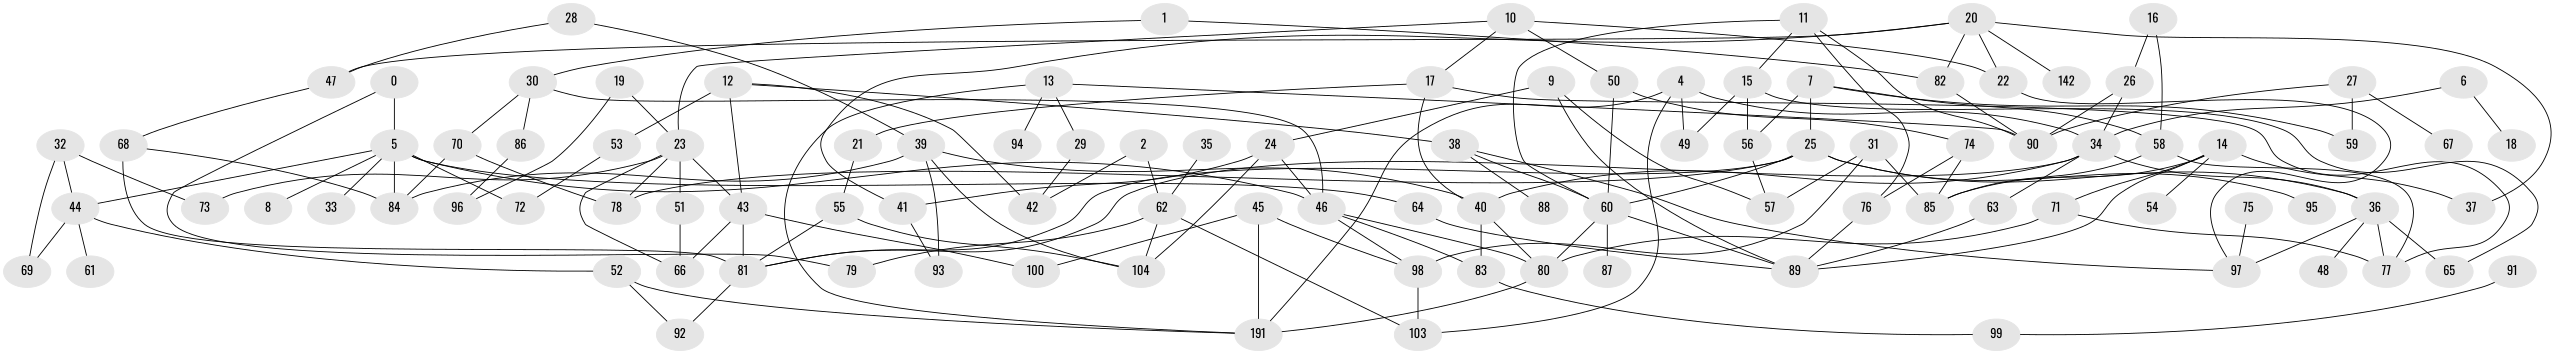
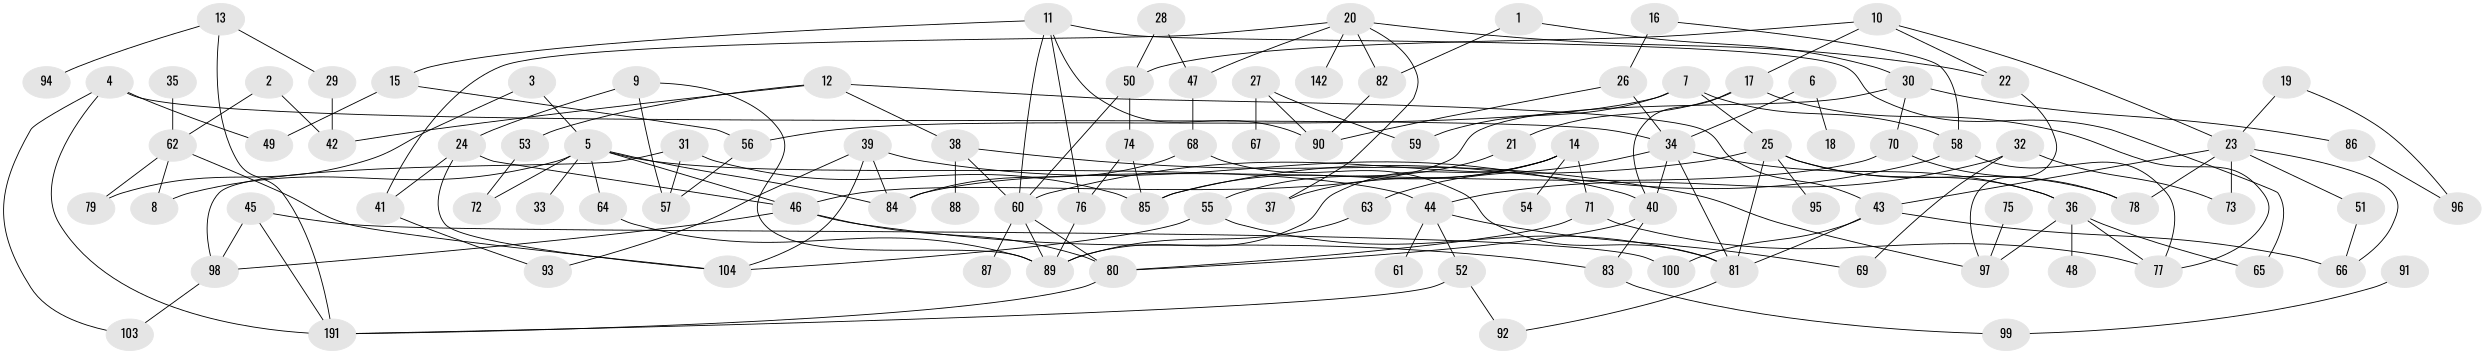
(762, 67) -> (1145, 51)
(394, 82) -> (532, 82)
(1639, 110) -> none
(2259, 124) -> (1756, 53)
(1290, 272) -> (163, 177)
